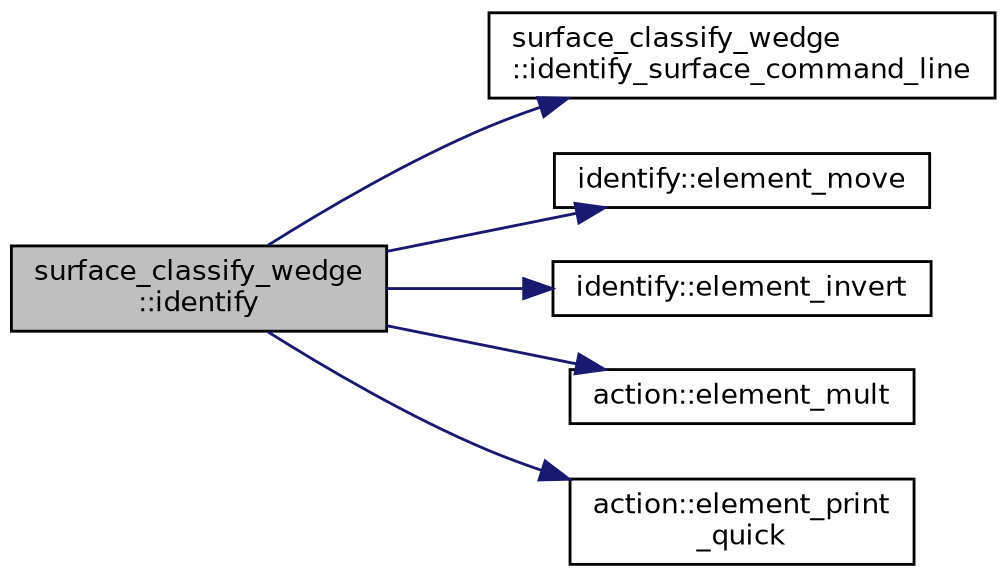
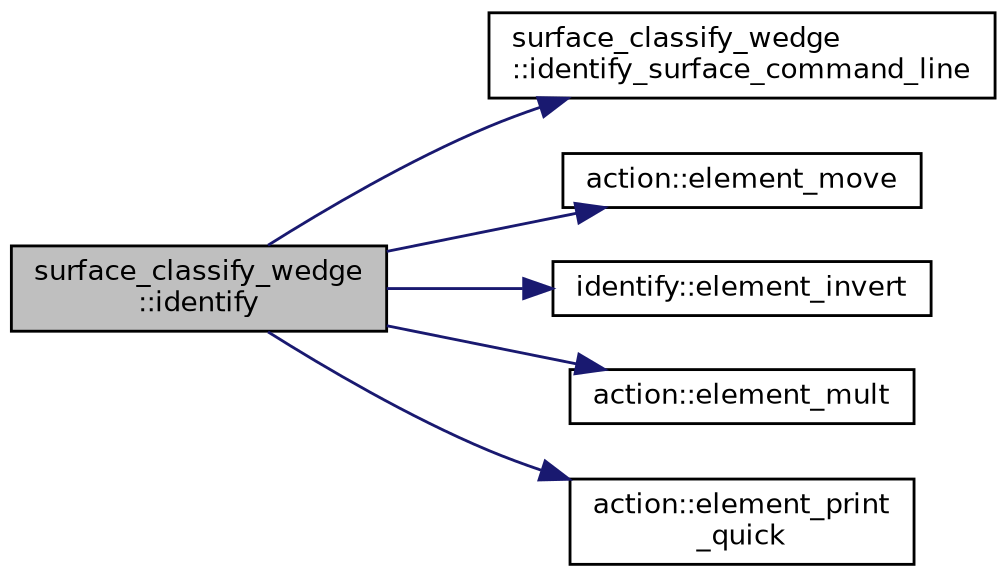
(742, 181) -> (742, 181)
